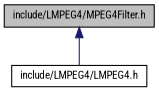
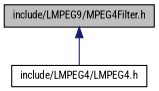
(79, 16) -> (79, 16)
